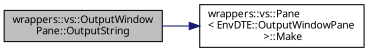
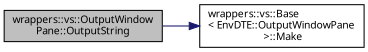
(282, 26) -> (282, 26)
